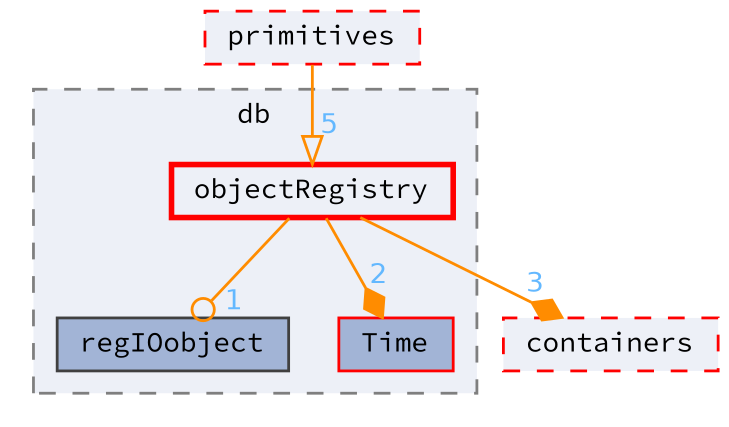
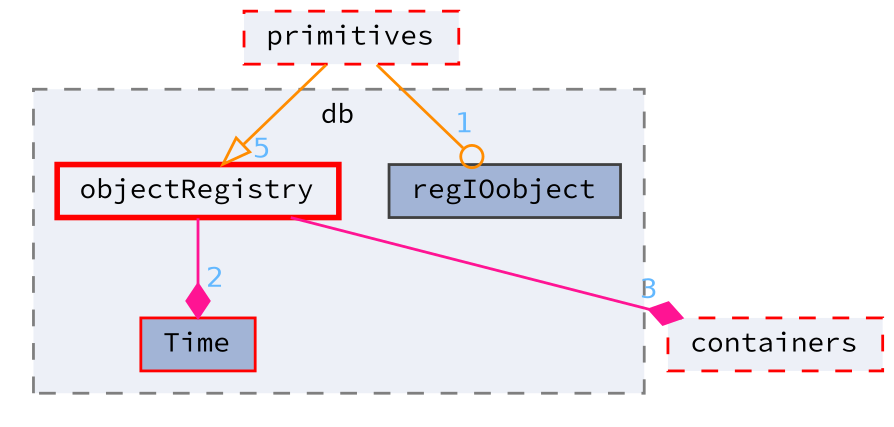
(346, 253) -> (198, 251)
(250, 259) -> (420, 106)
(446, 260) -> (470, 263)
